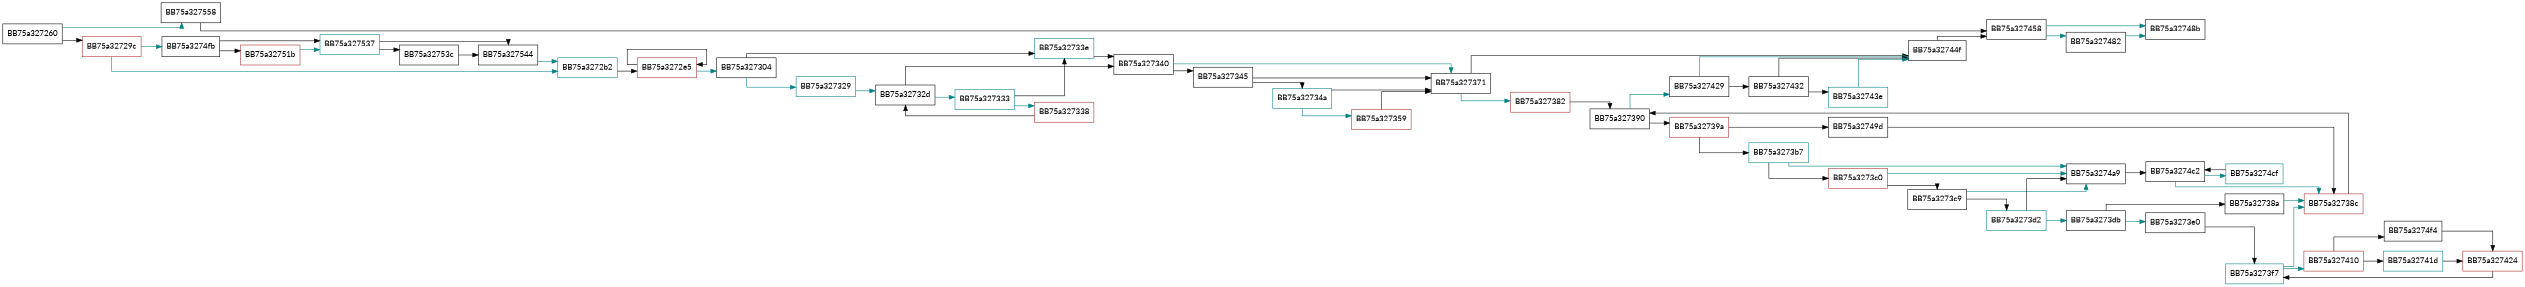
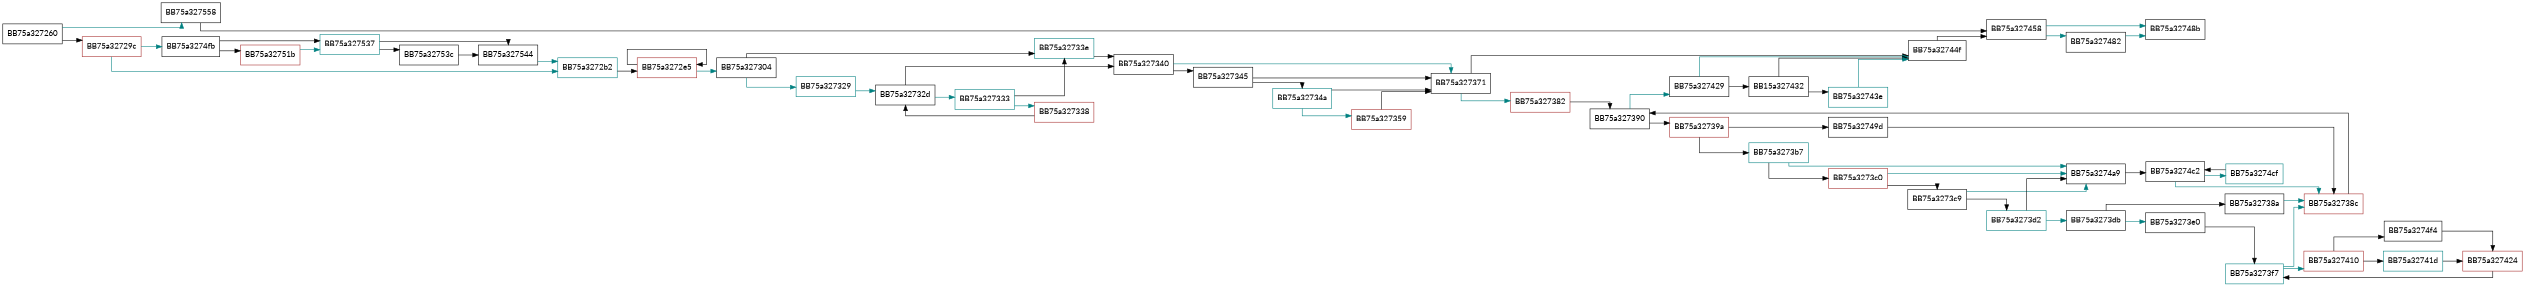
(1779, 87) -> (1779, 87)
